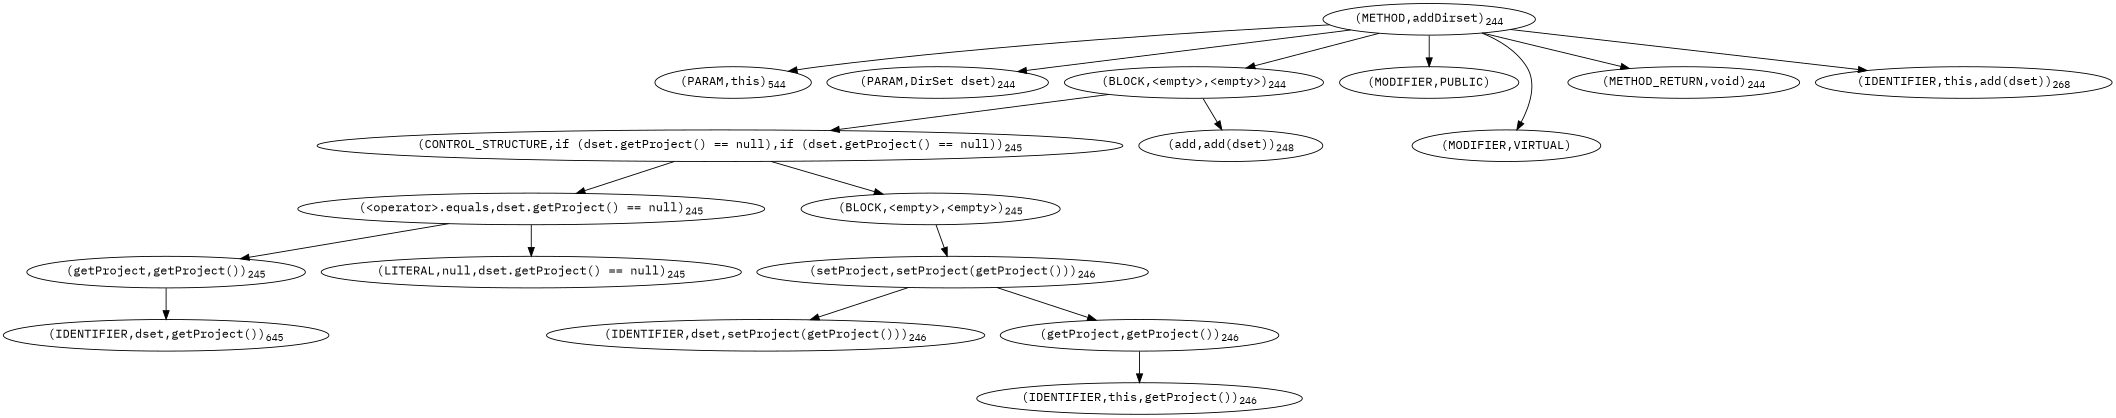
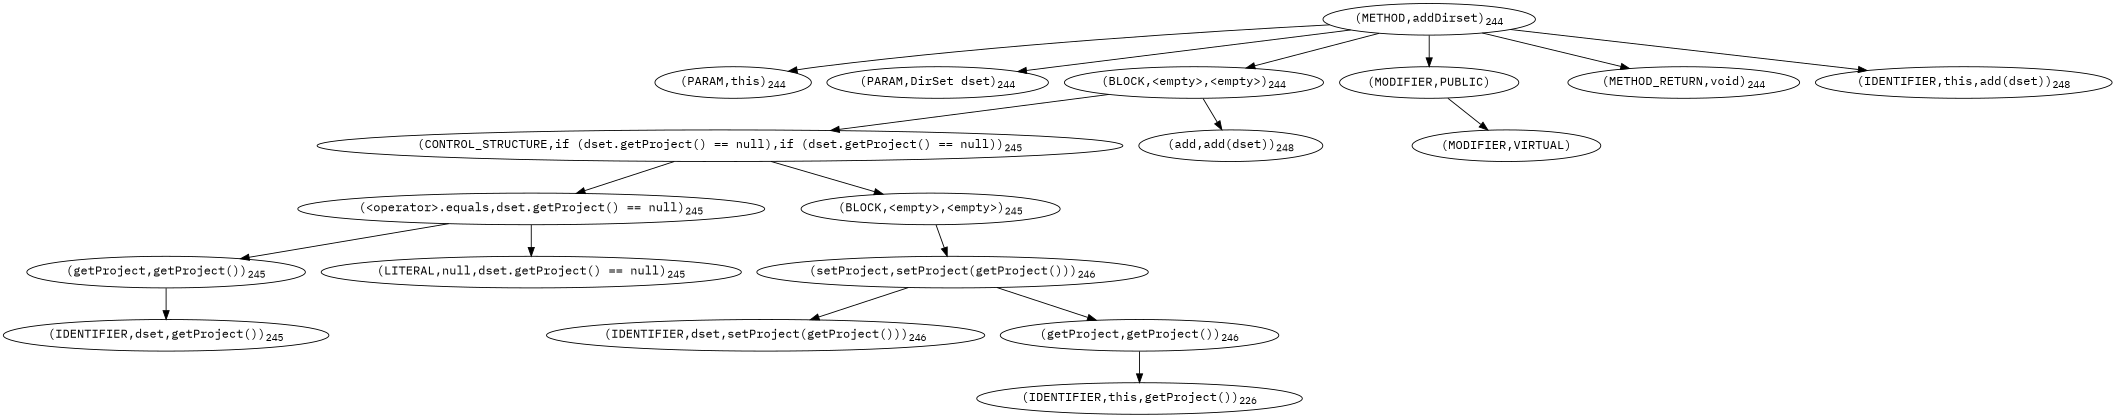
(1527, 67) -> (1464, 111)
(777, 81) -> (777, 81)
(2062, 81) -> (2062, 81)
(275, 334) -> (275, 334)
(1248, 397) -> (1248, 397)
